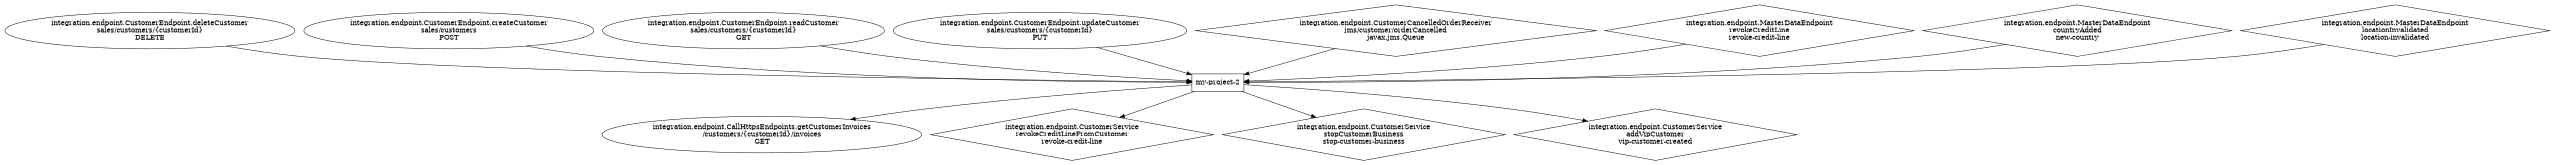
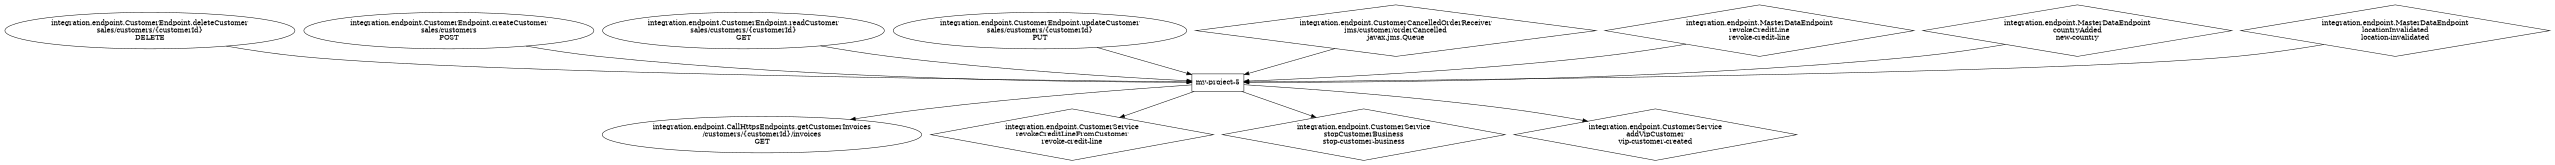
(1218, 83) -> (1218, 83)
